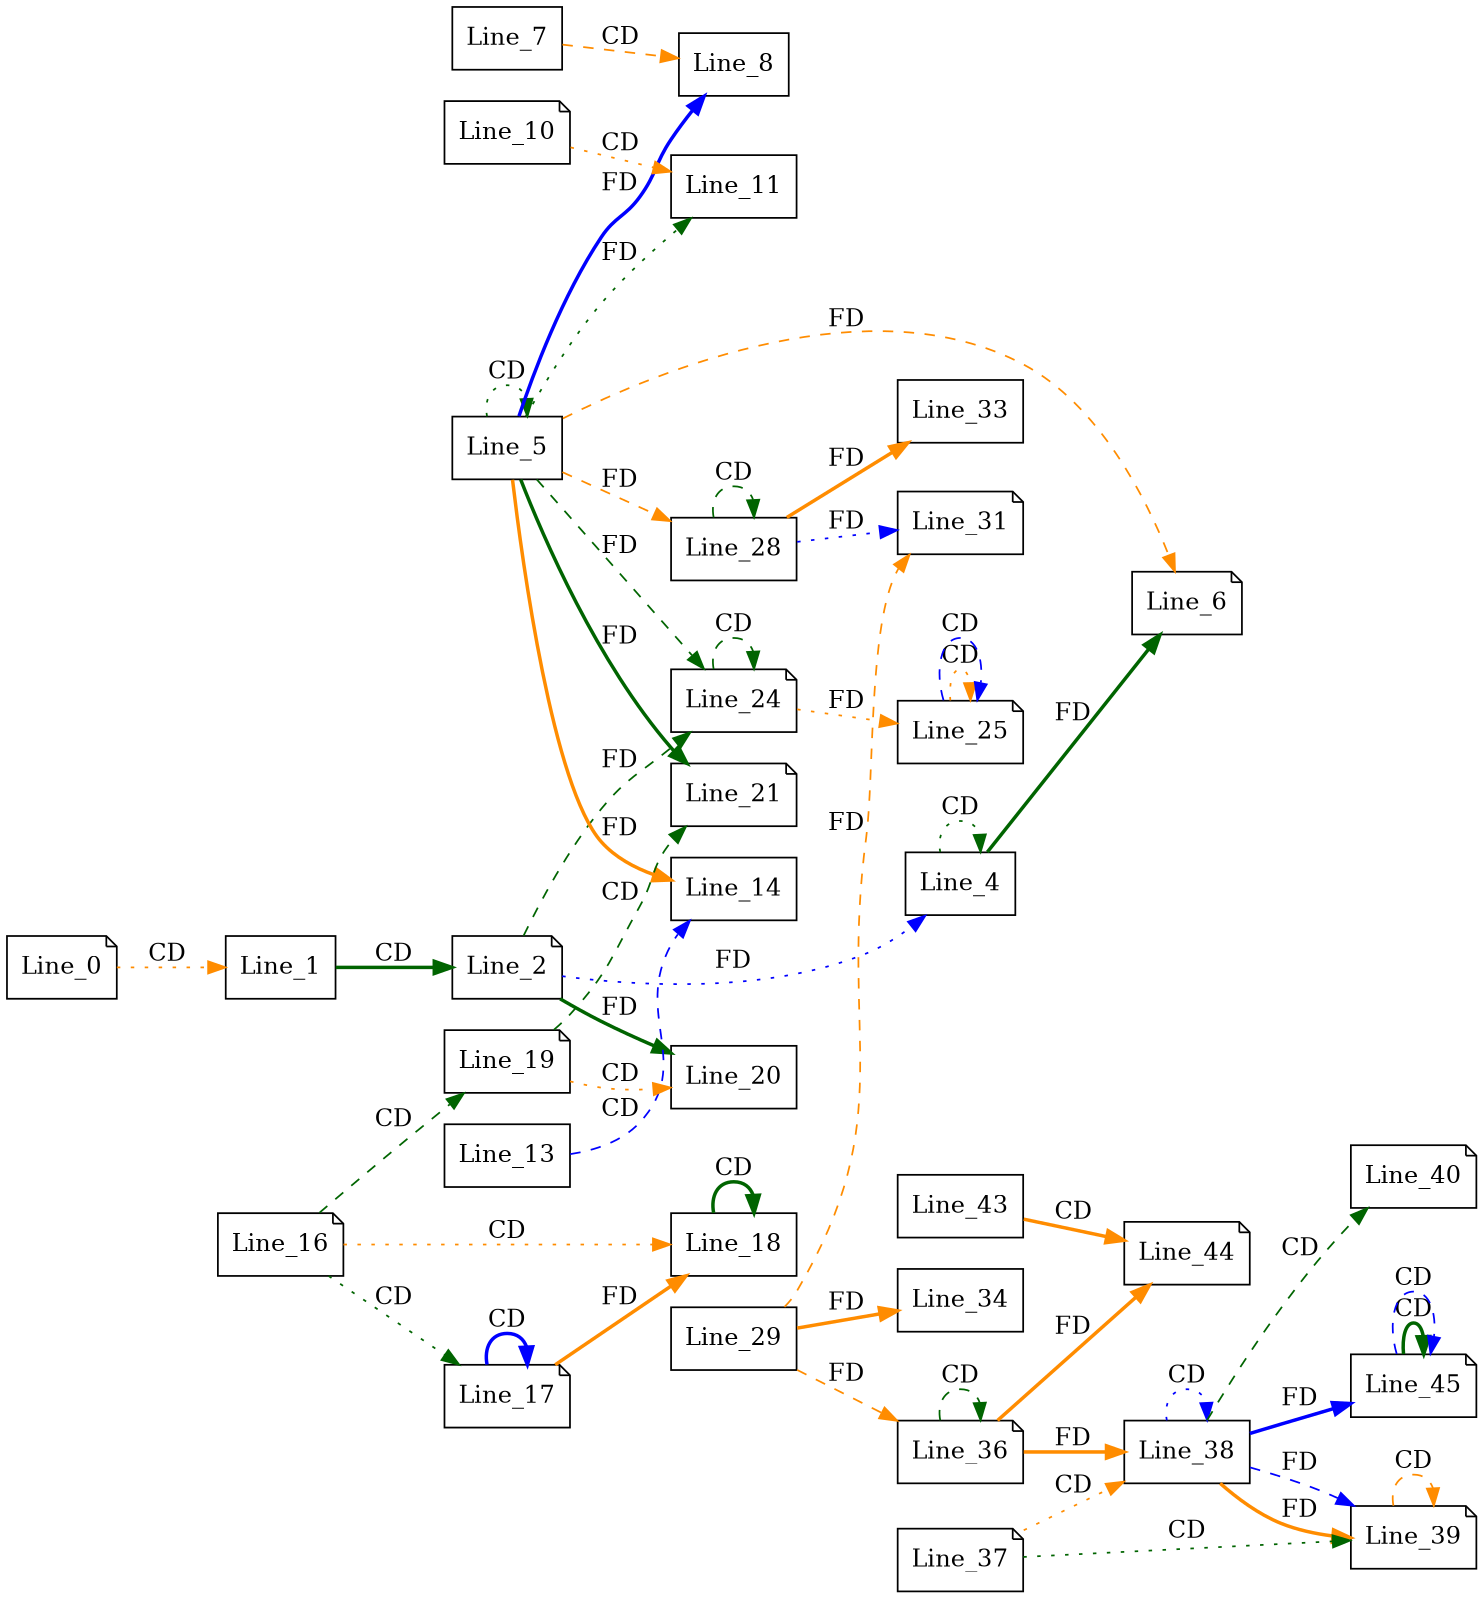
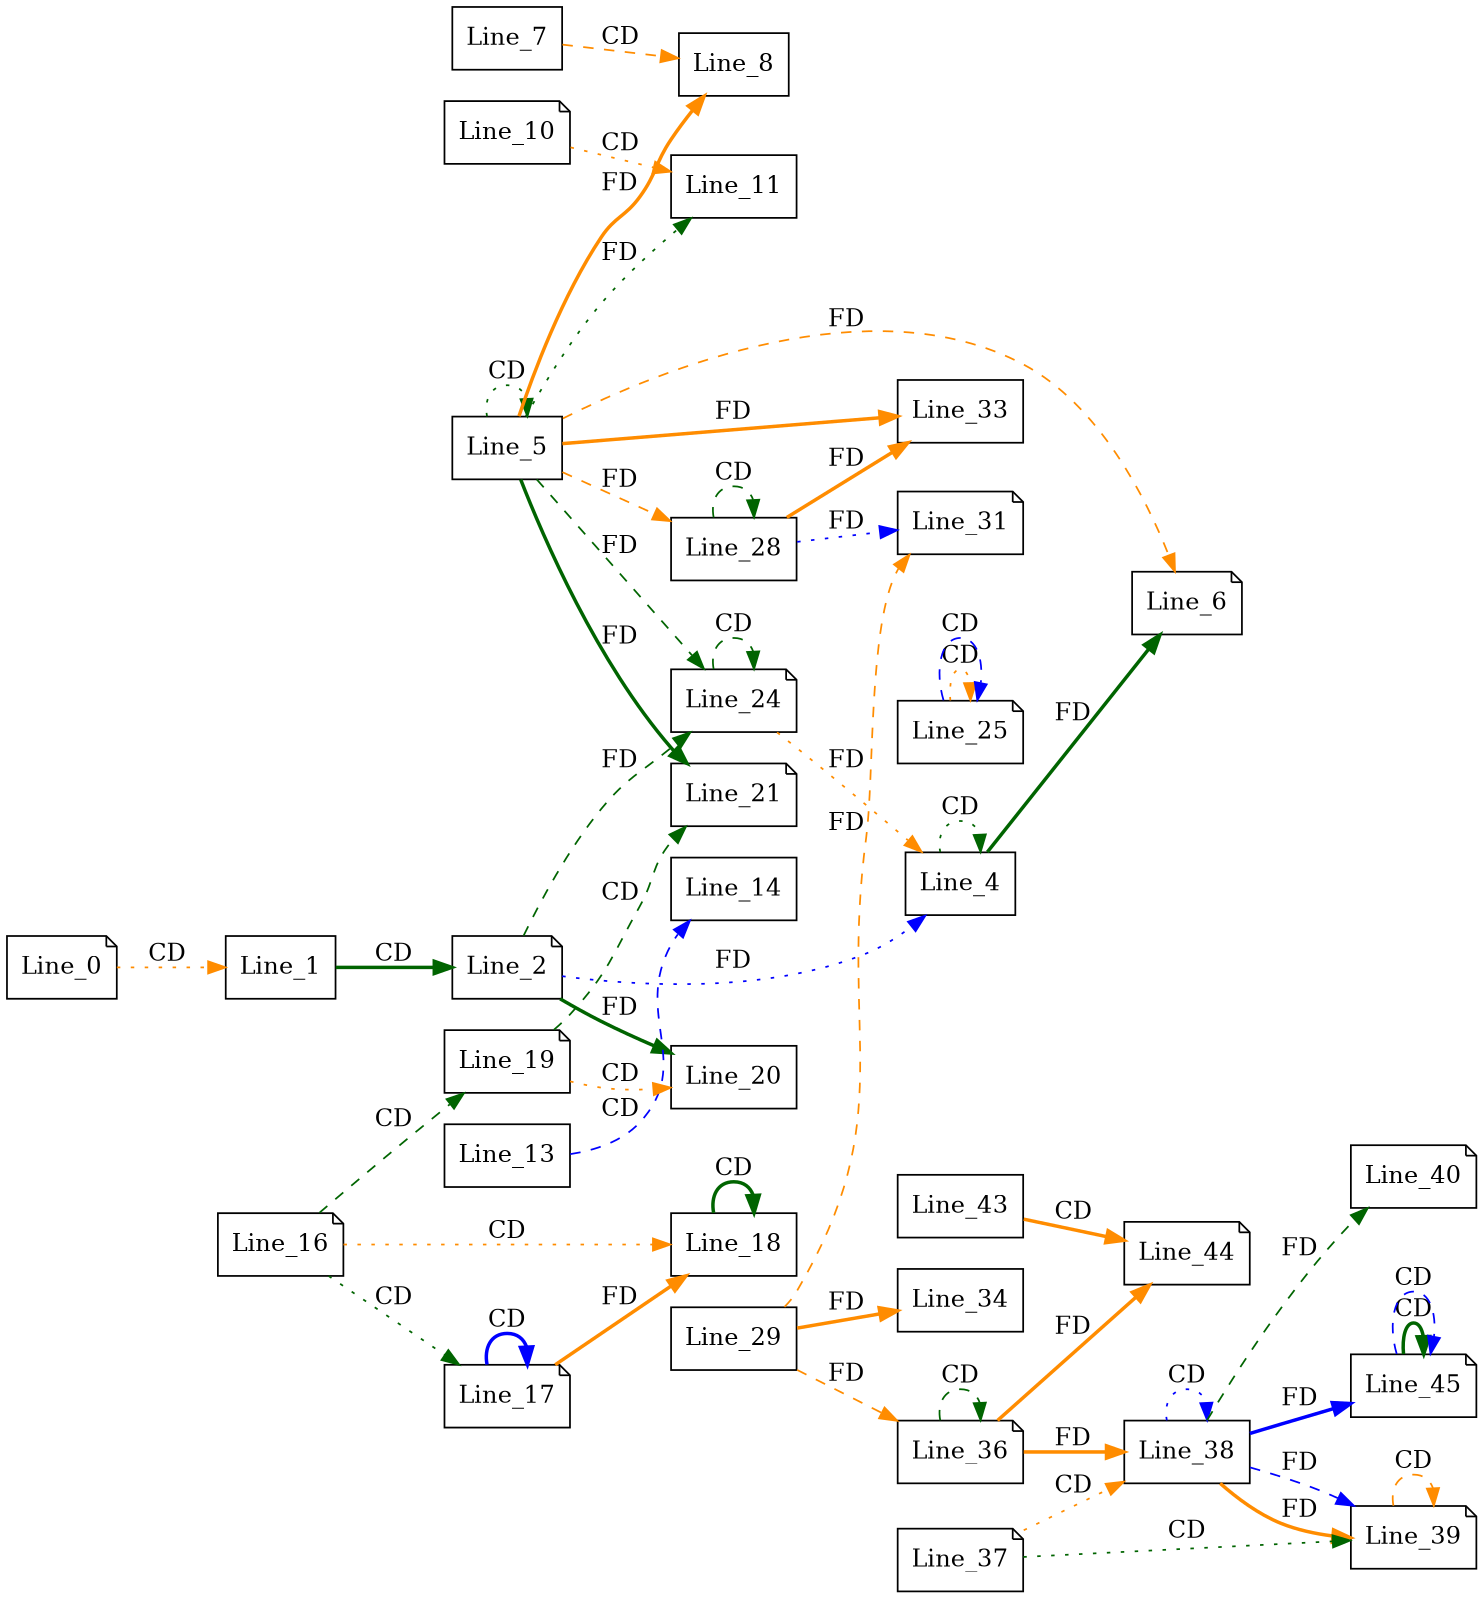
(591, 254) -> (591, 254)
(548, 696) -> (721, 431)
(839, 715) -> (843, 786)
(1300, 1249) -> (1300, 1249)
